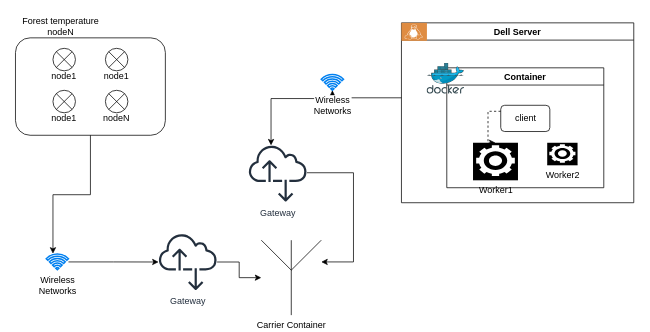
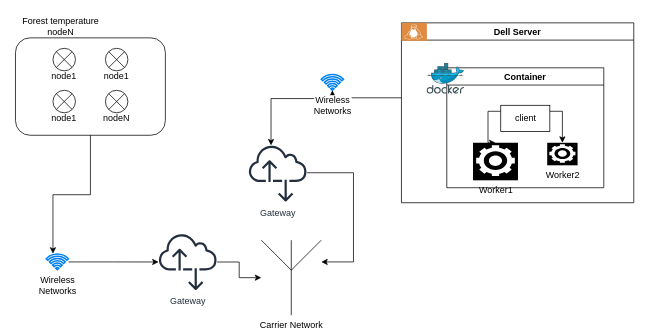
(526, 119) -> (526, 119)
none -> (563, 119)
(488, 123) -> (488, 123)
(292, 326) -> (292, 326)
